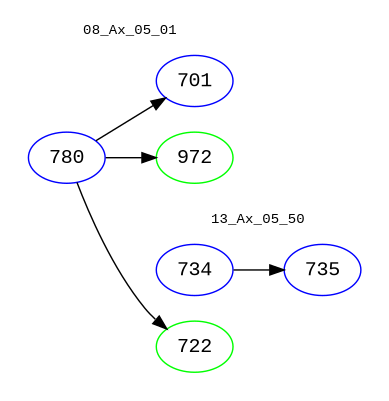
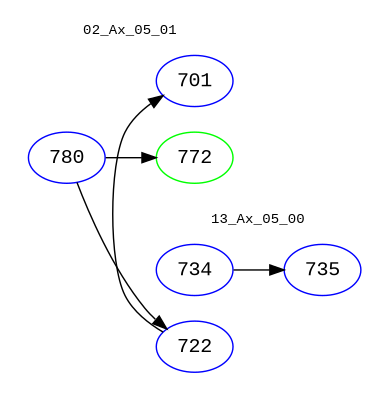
(131, 31) -> (131, 31)
(125, 123) -> (113, 221)
(195, 158) -> (195, 158)
(259, 220) -> (259, 220)
(195, 347) -> (195, 347)
